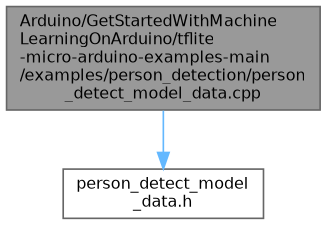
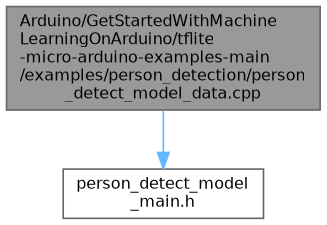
(163, 194) -> (163, 194)
